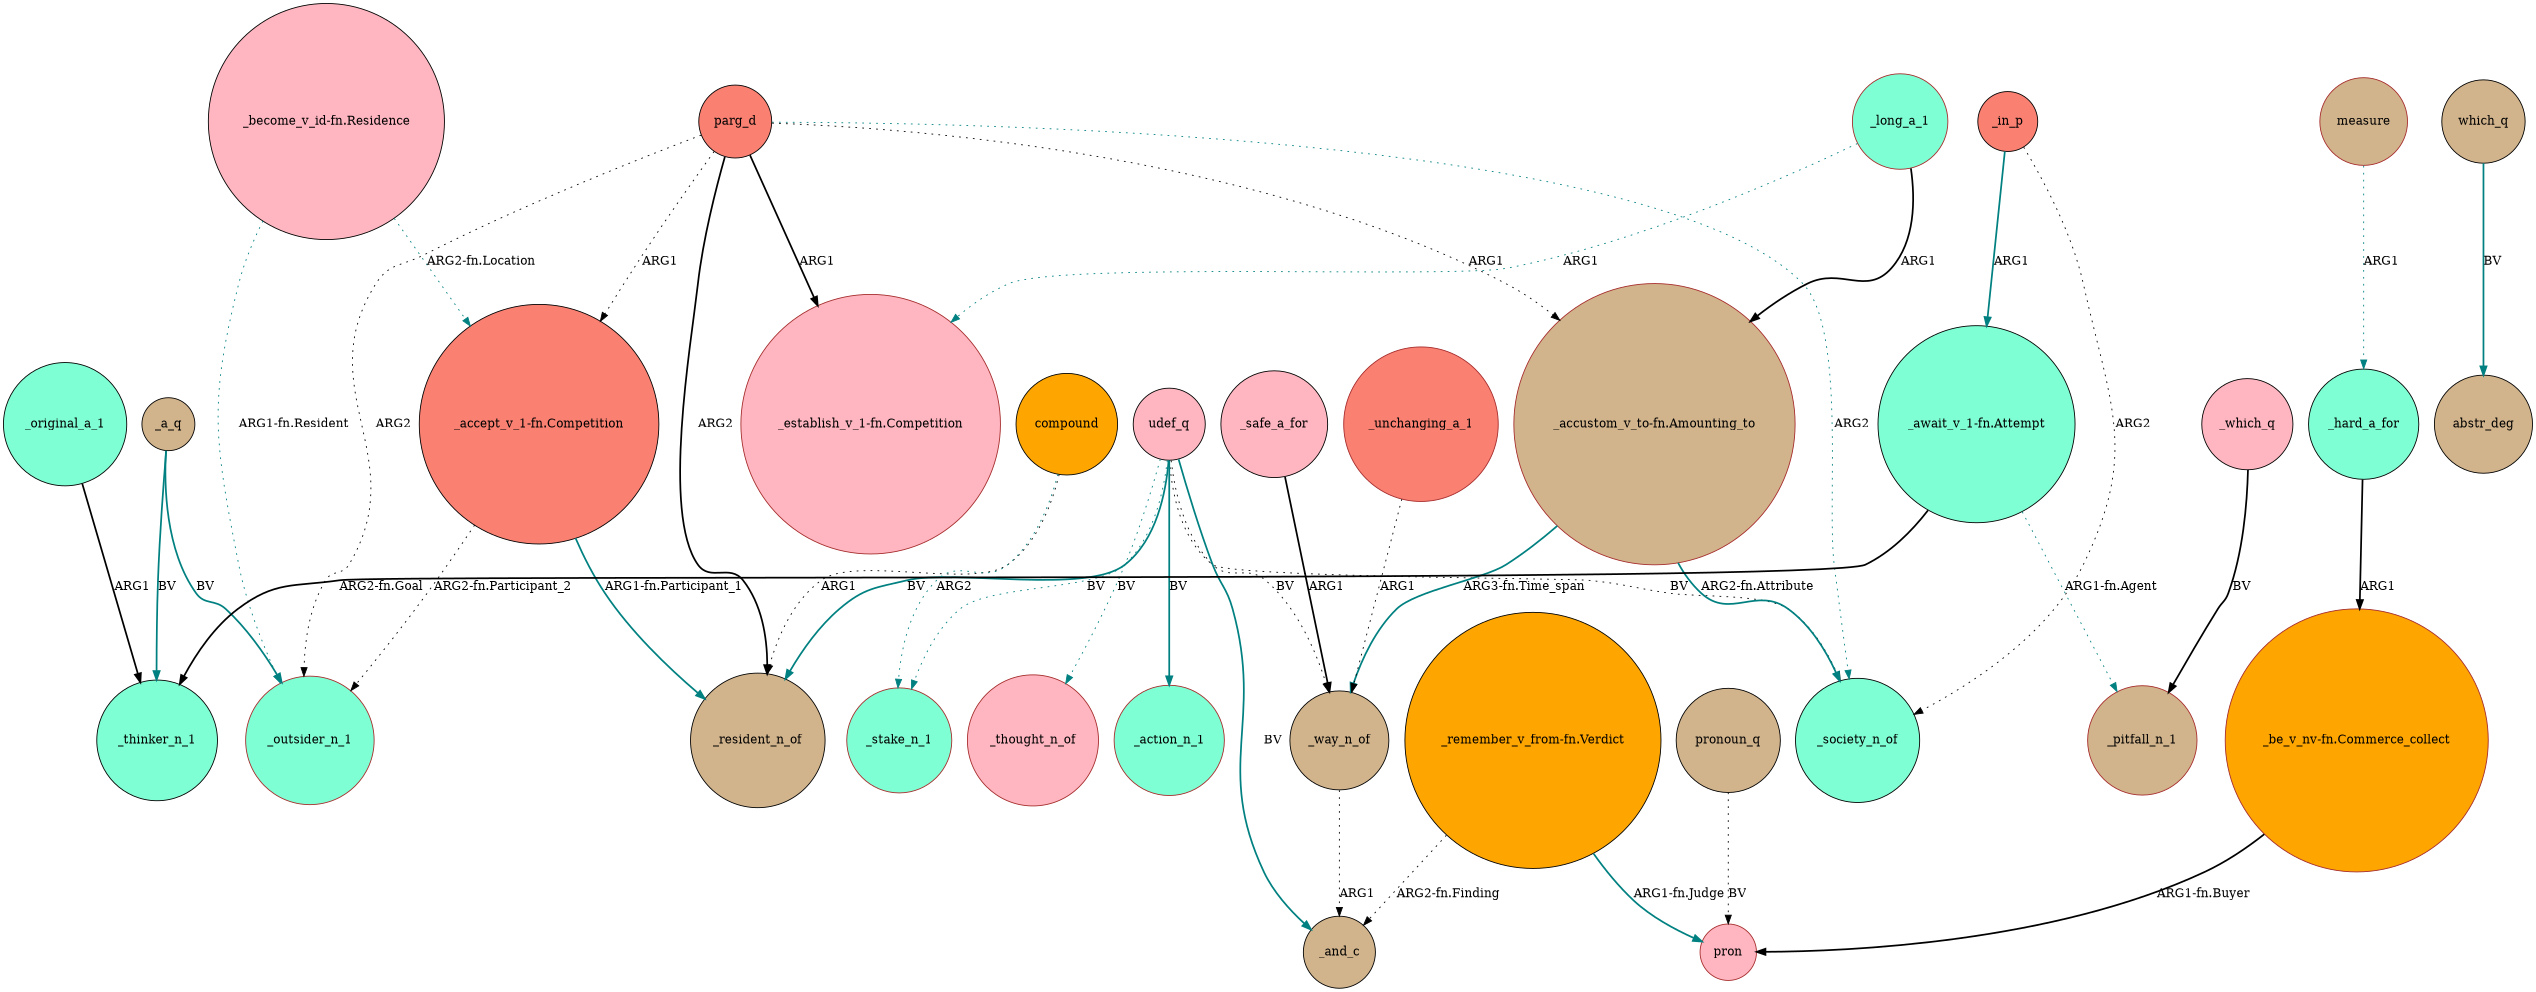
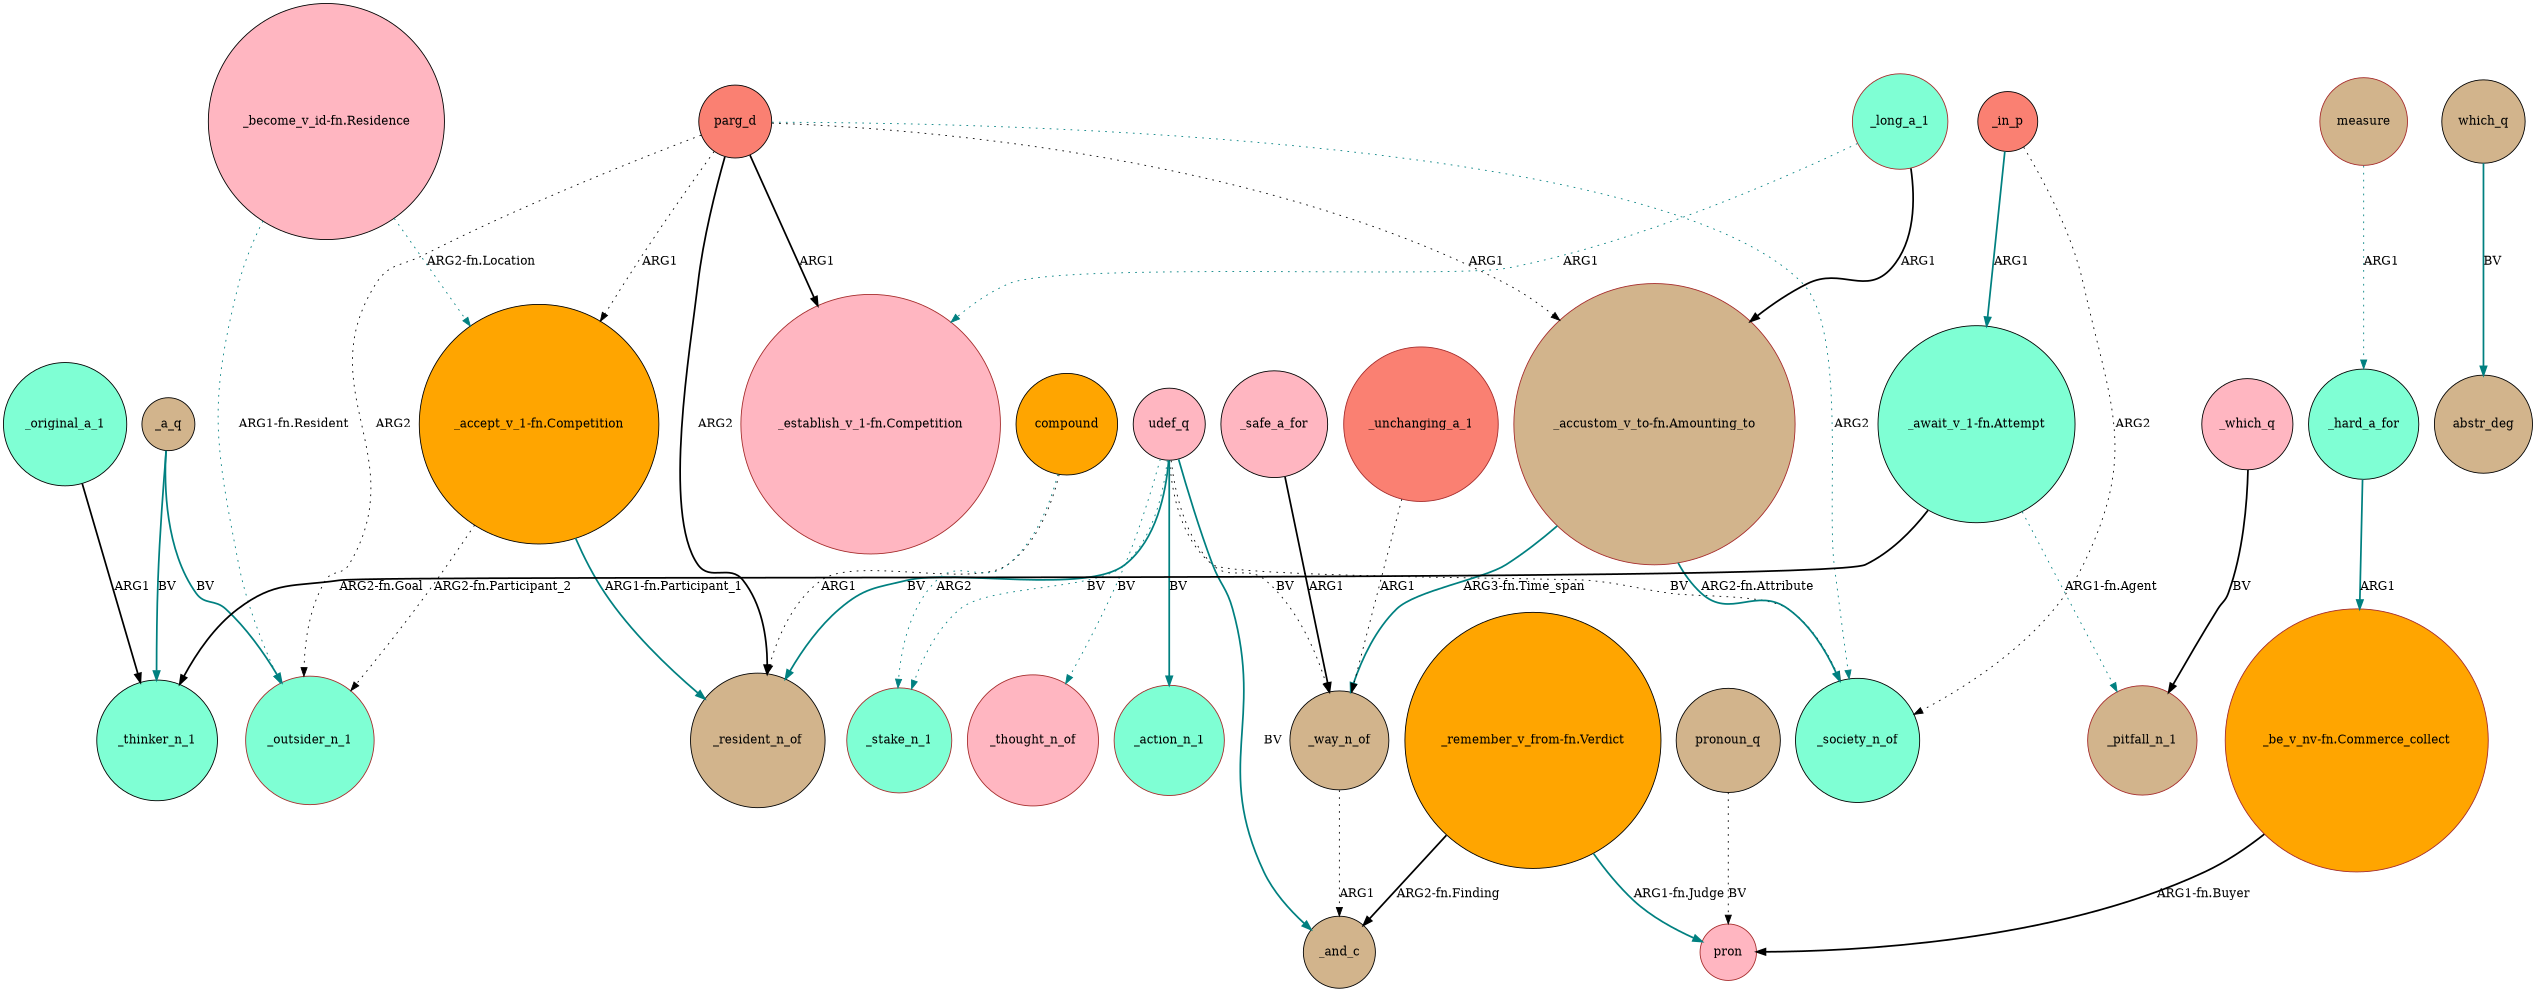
(539, 424) -> (539, 424)
(2361, 540) -> (2361, 540)
(1408, 877) -> (1408, 877)
